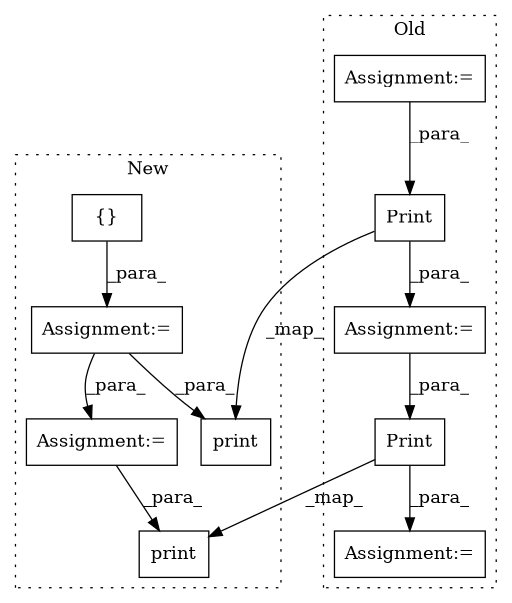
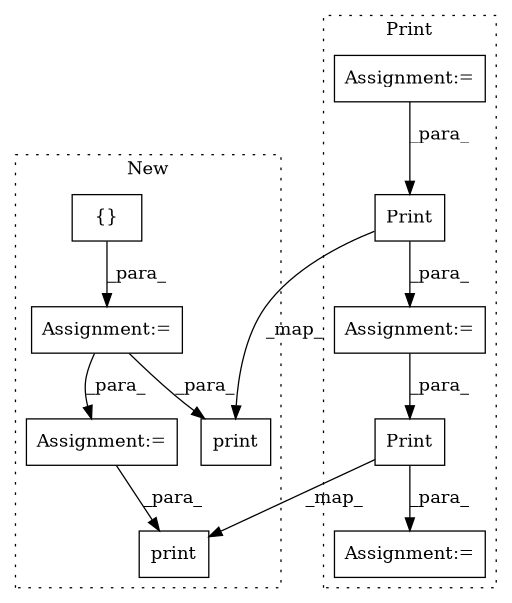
(410, 30) -> (410, 30)
